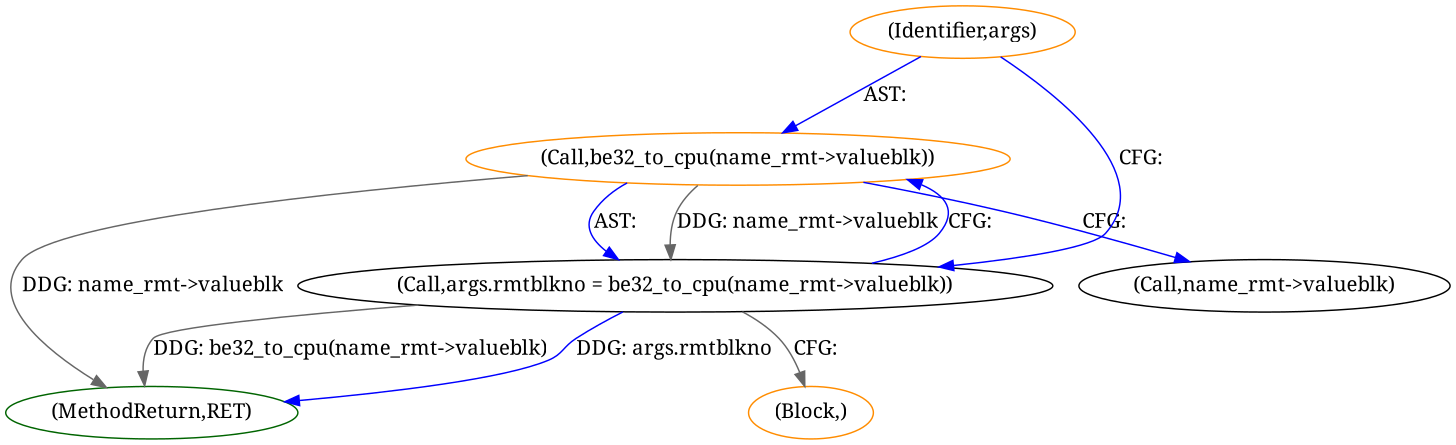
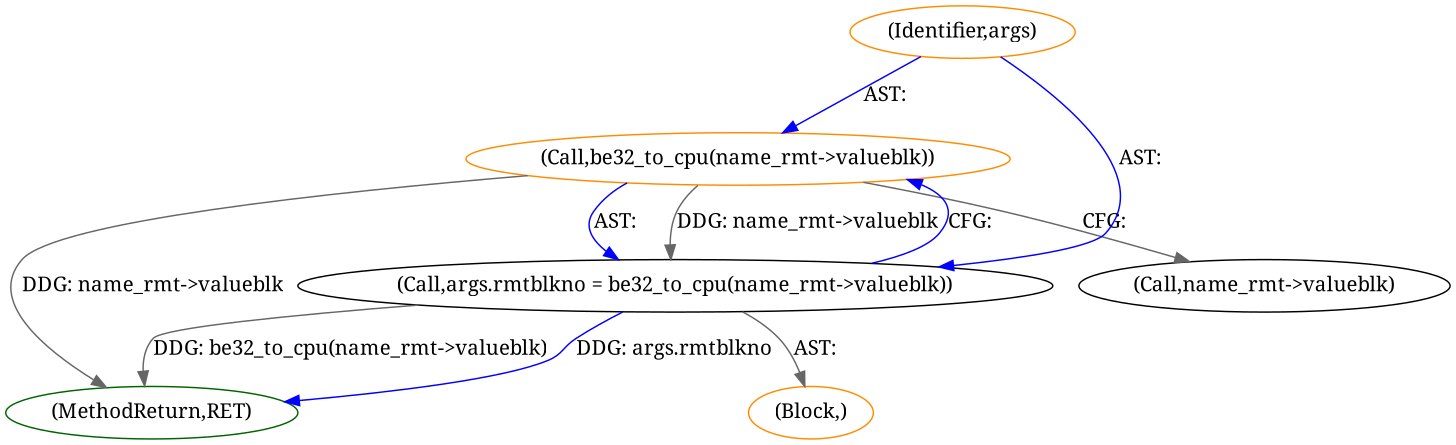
(1143, 159) -> (1143, 159)
(1020, 216) -> (1020, 216)
(818, 349) -> (818, 349)
